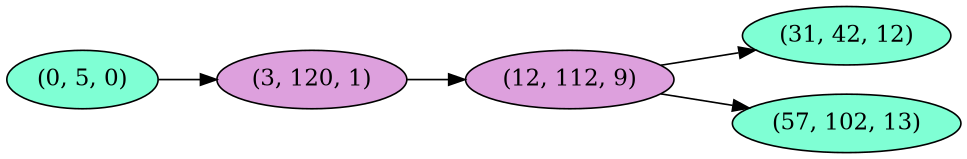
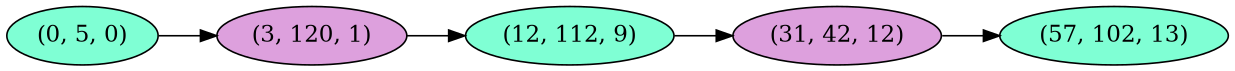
(847, 36) -> (837, 36)
(570, 80) -> (570, 36)
(697, 100) -> (963, 36)
